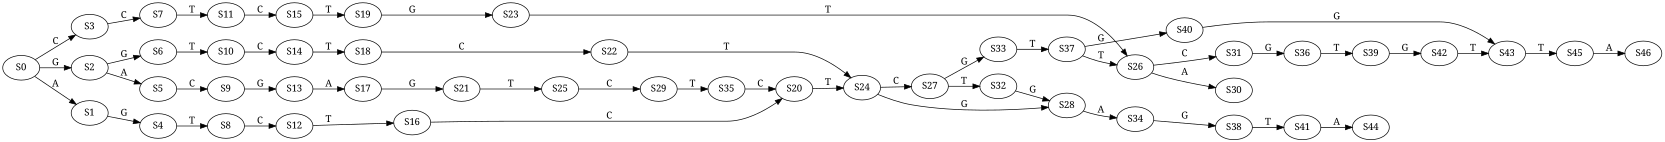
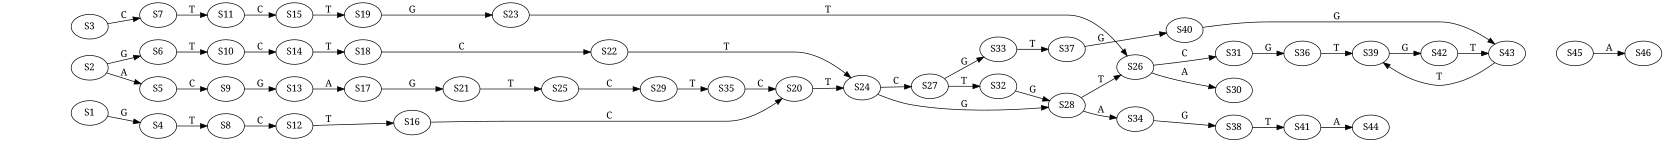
(1537, 53) -> (1443, 85)
(1096, 61) -> (1098, 88)
(21, 68) -> none
